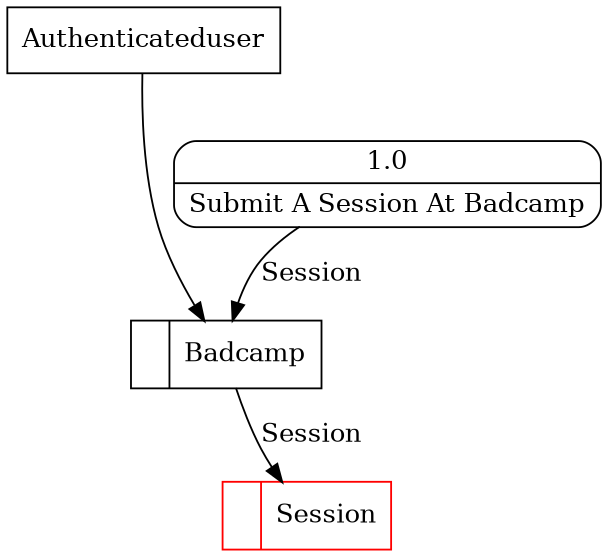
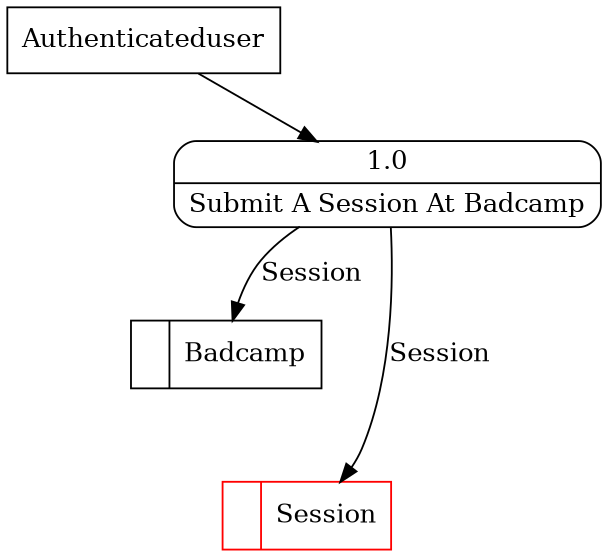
(151, 194) -> (250, 103)
(251, 429) -> (387, 350)
